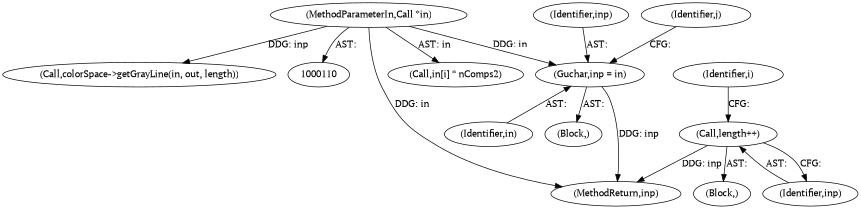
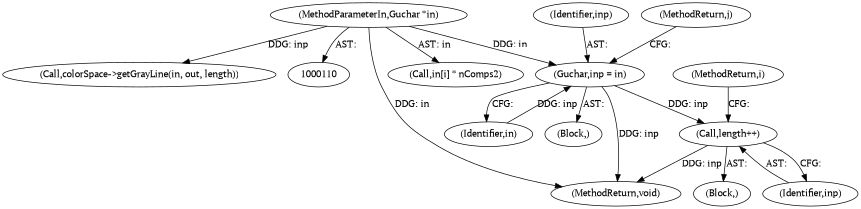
(369, 15) -> (369, 15)
(696, 15) -> (696, 15)
(728, 75) -> (728, 75)
none -> (512, 92)
none -> (656, 103)
(557, 104) -> (557, 104)
(616, 194) -> (616, 194)
